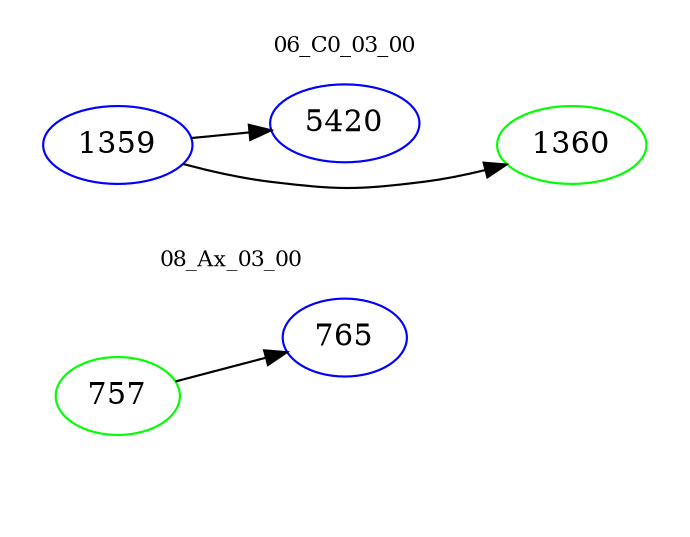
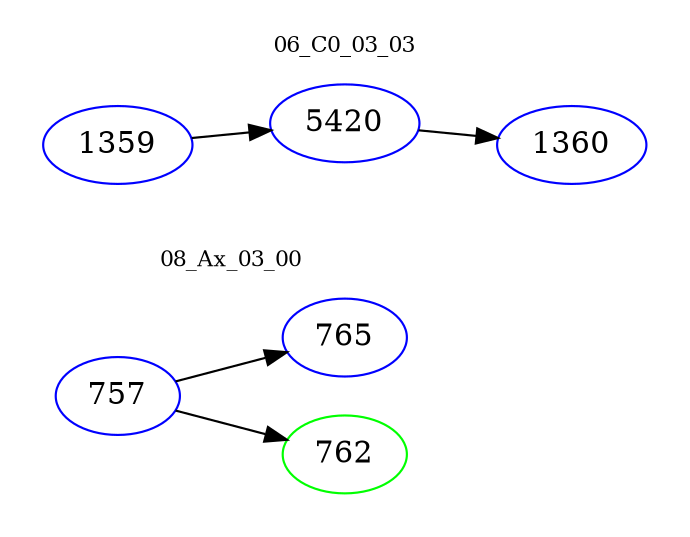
(345, 47) -> (345, 47)
(572, 145) -> (572, 145)
(334, 188) -> (447, 133)
(118, 396) -> (118, 396)
none -> (345, 454)
